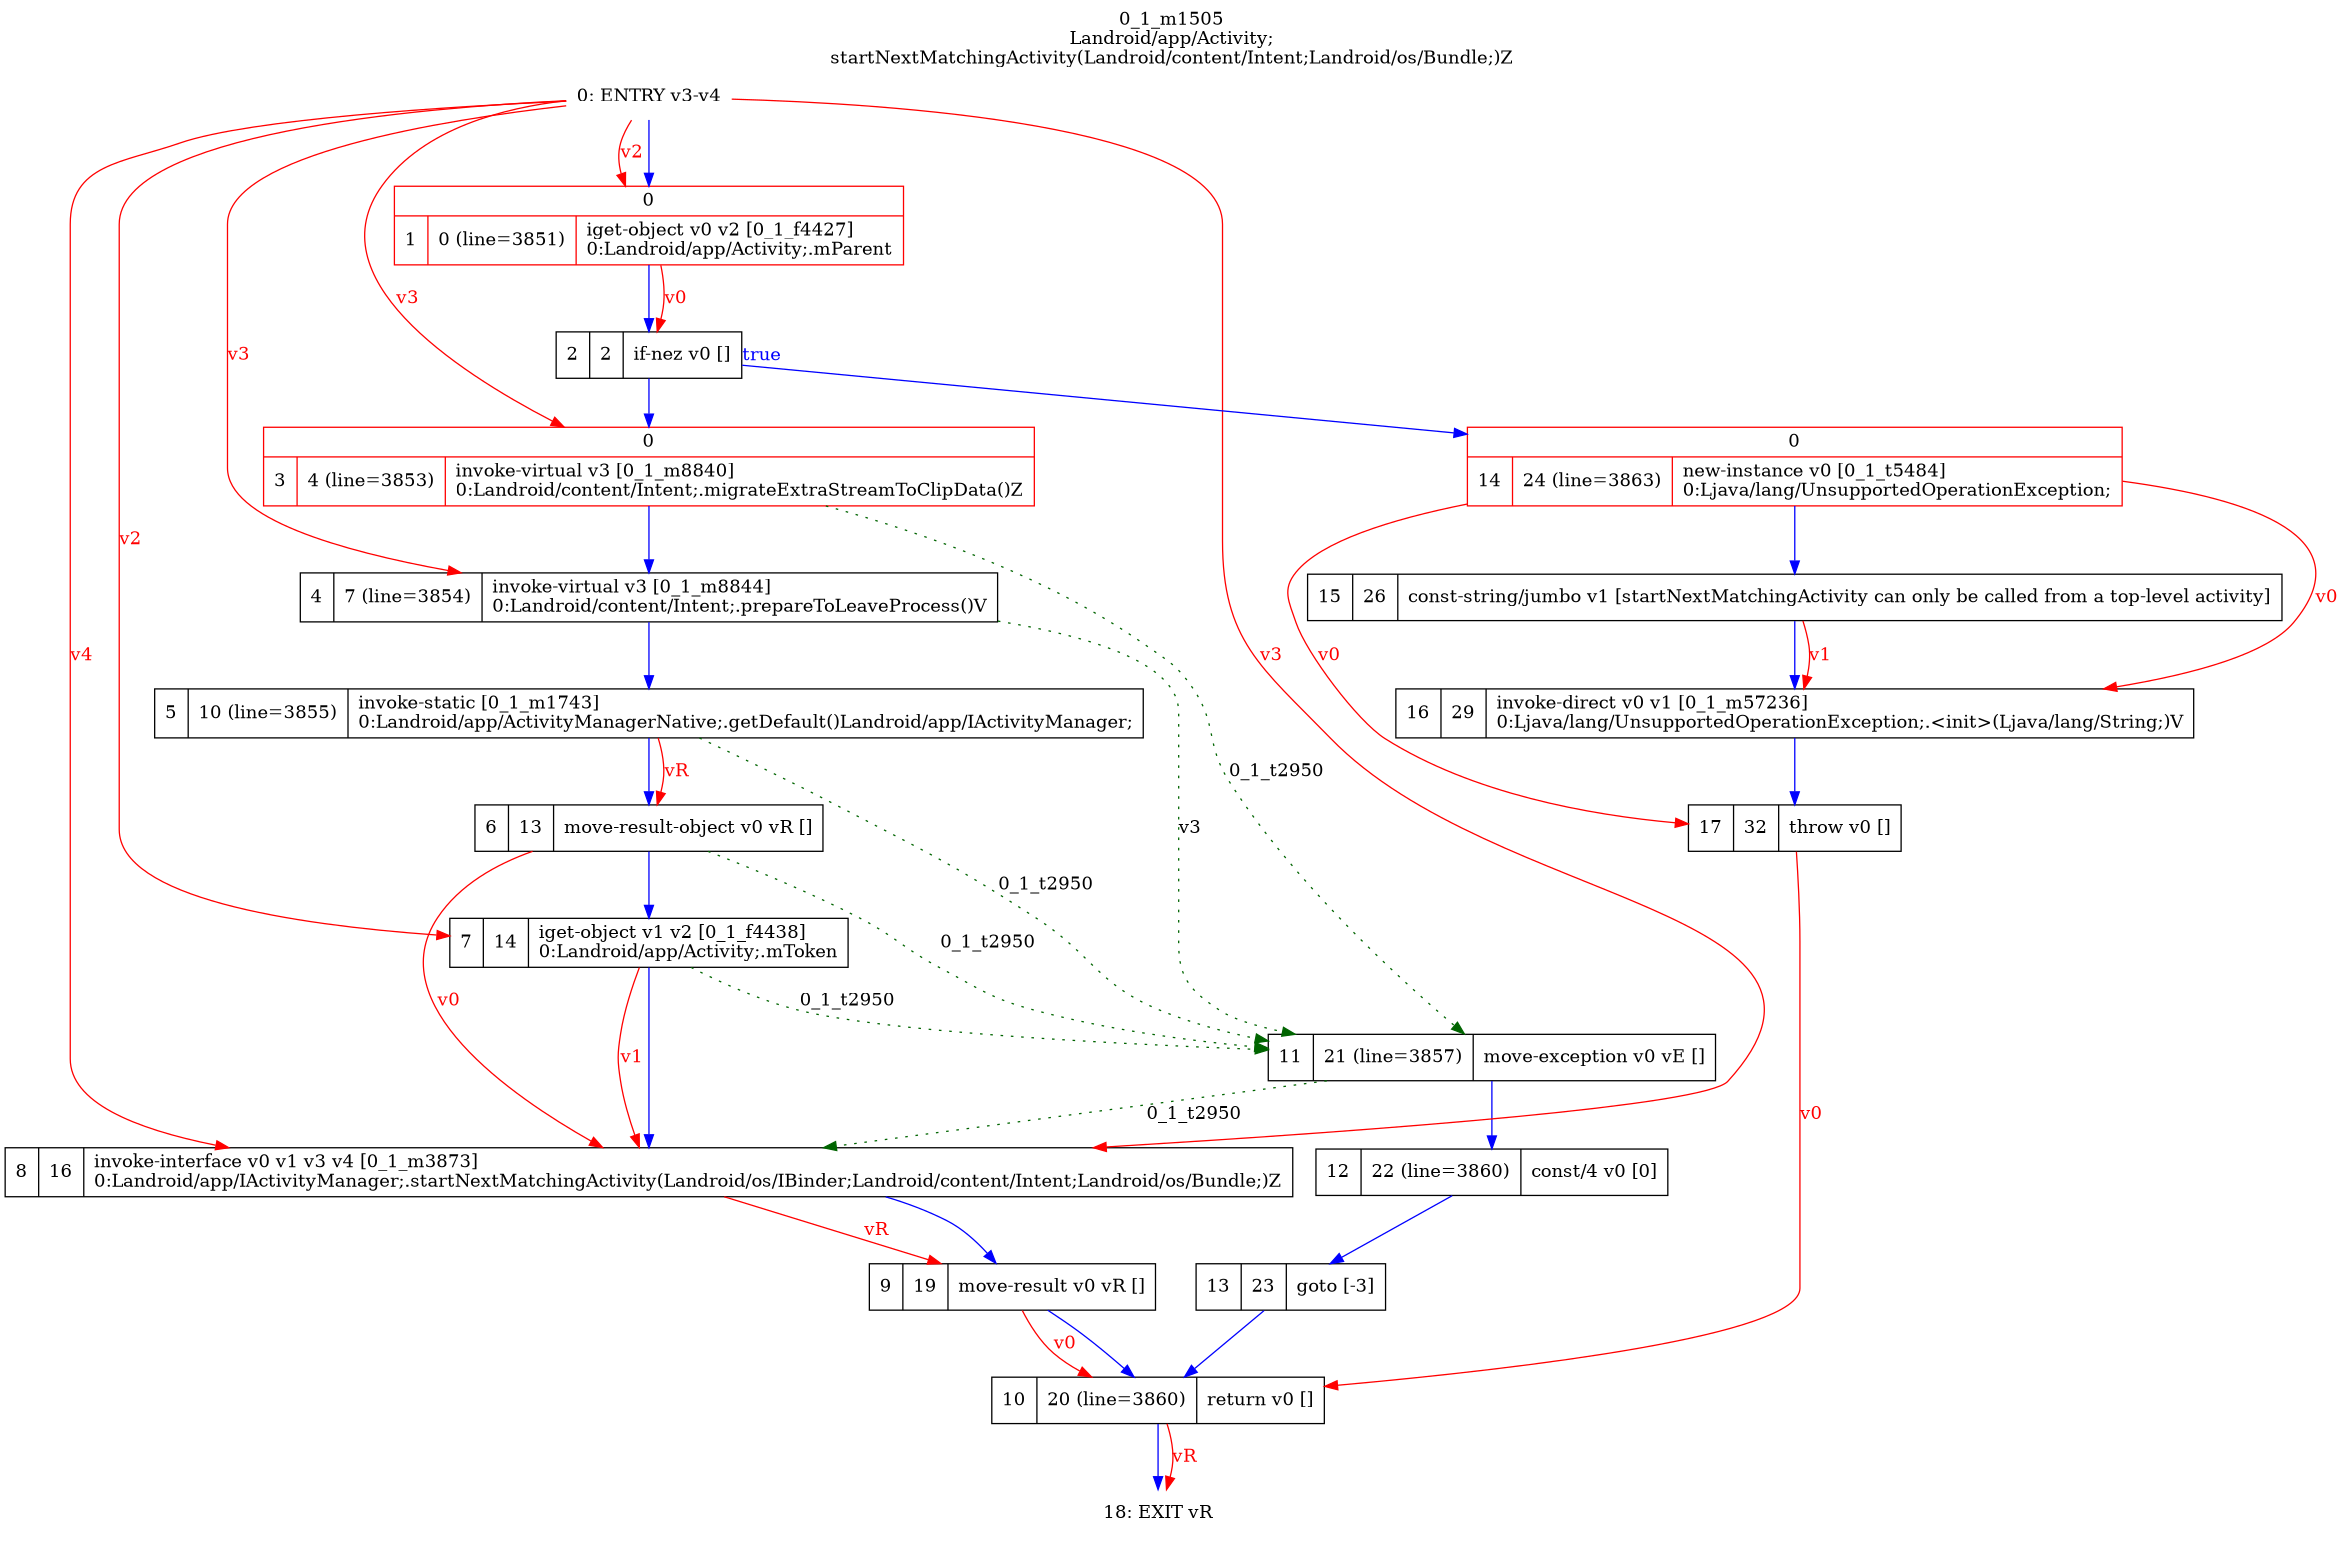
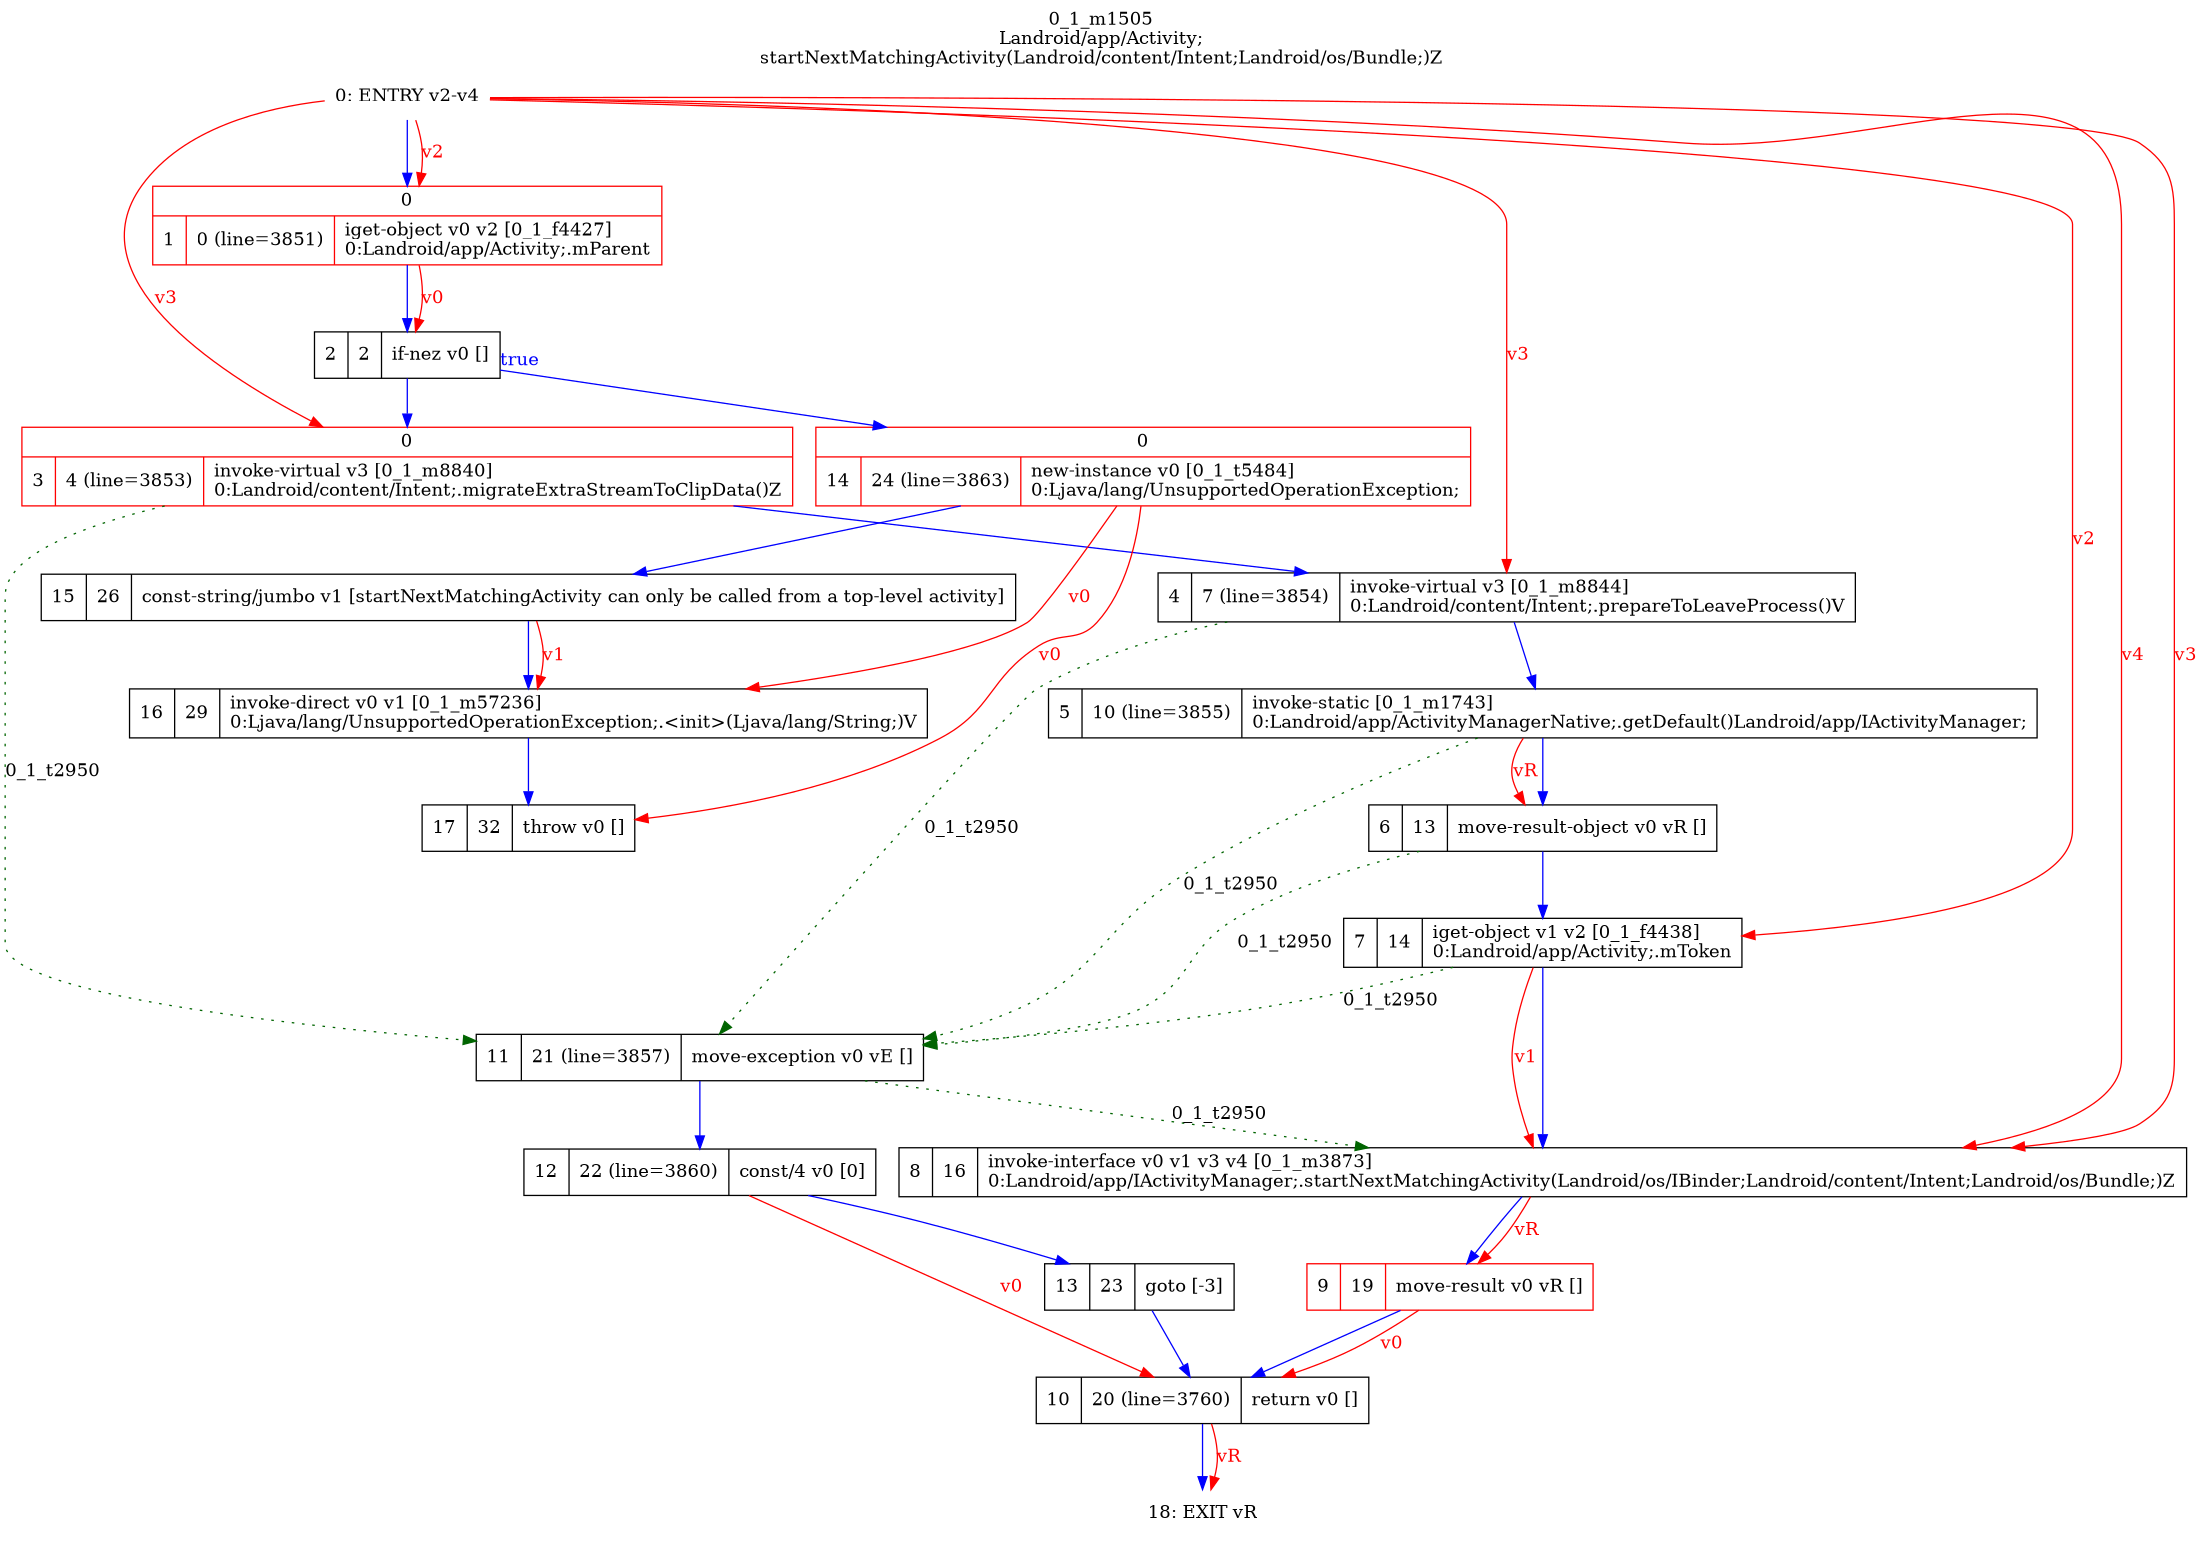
(649, 97) -> (407, 97)
(1190, 828) -> (972, 828)
(435, 1005) -> none
(1012, 1287) -> (1450, 1287)
(1787, 1306) -> (945, 1284)
(1117, 1400) -> (1161, 1400)
